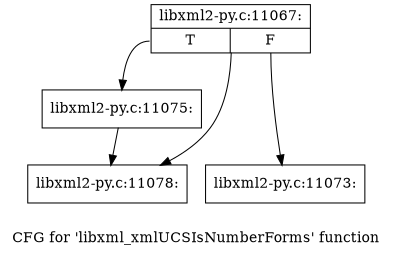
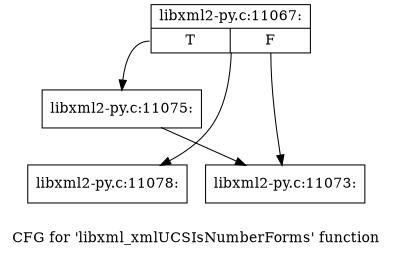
(116, 141) -> (202, 146)
